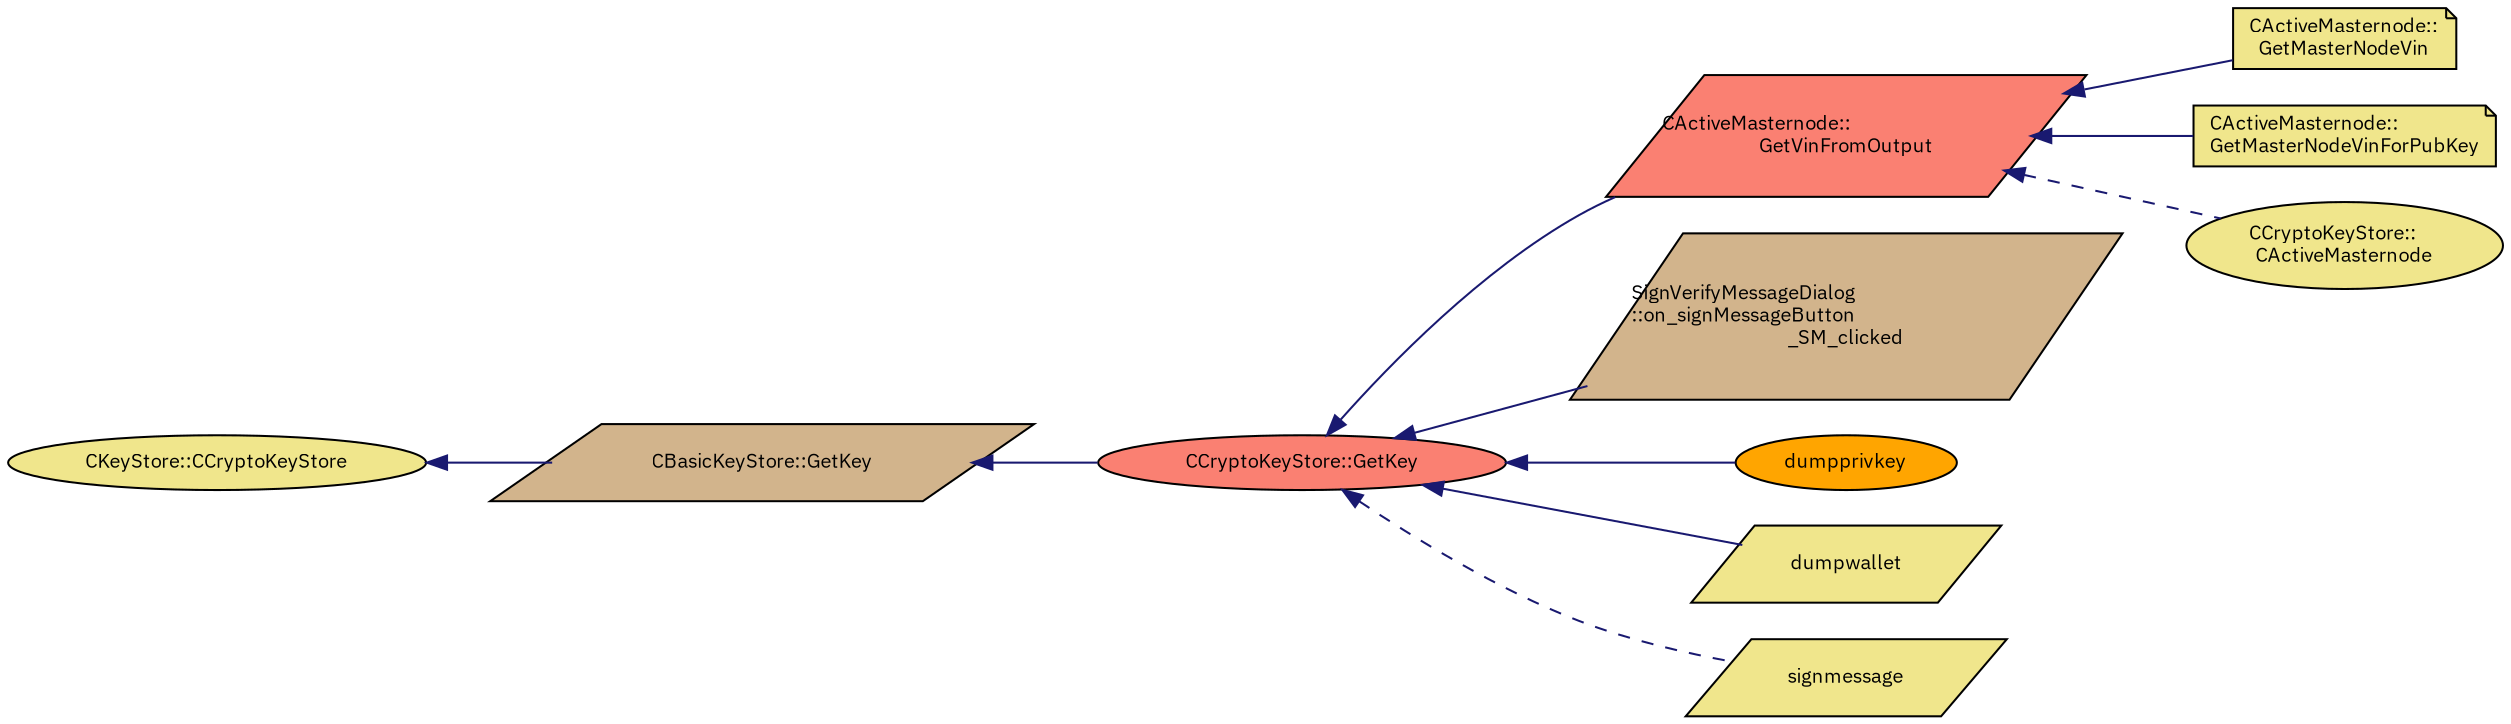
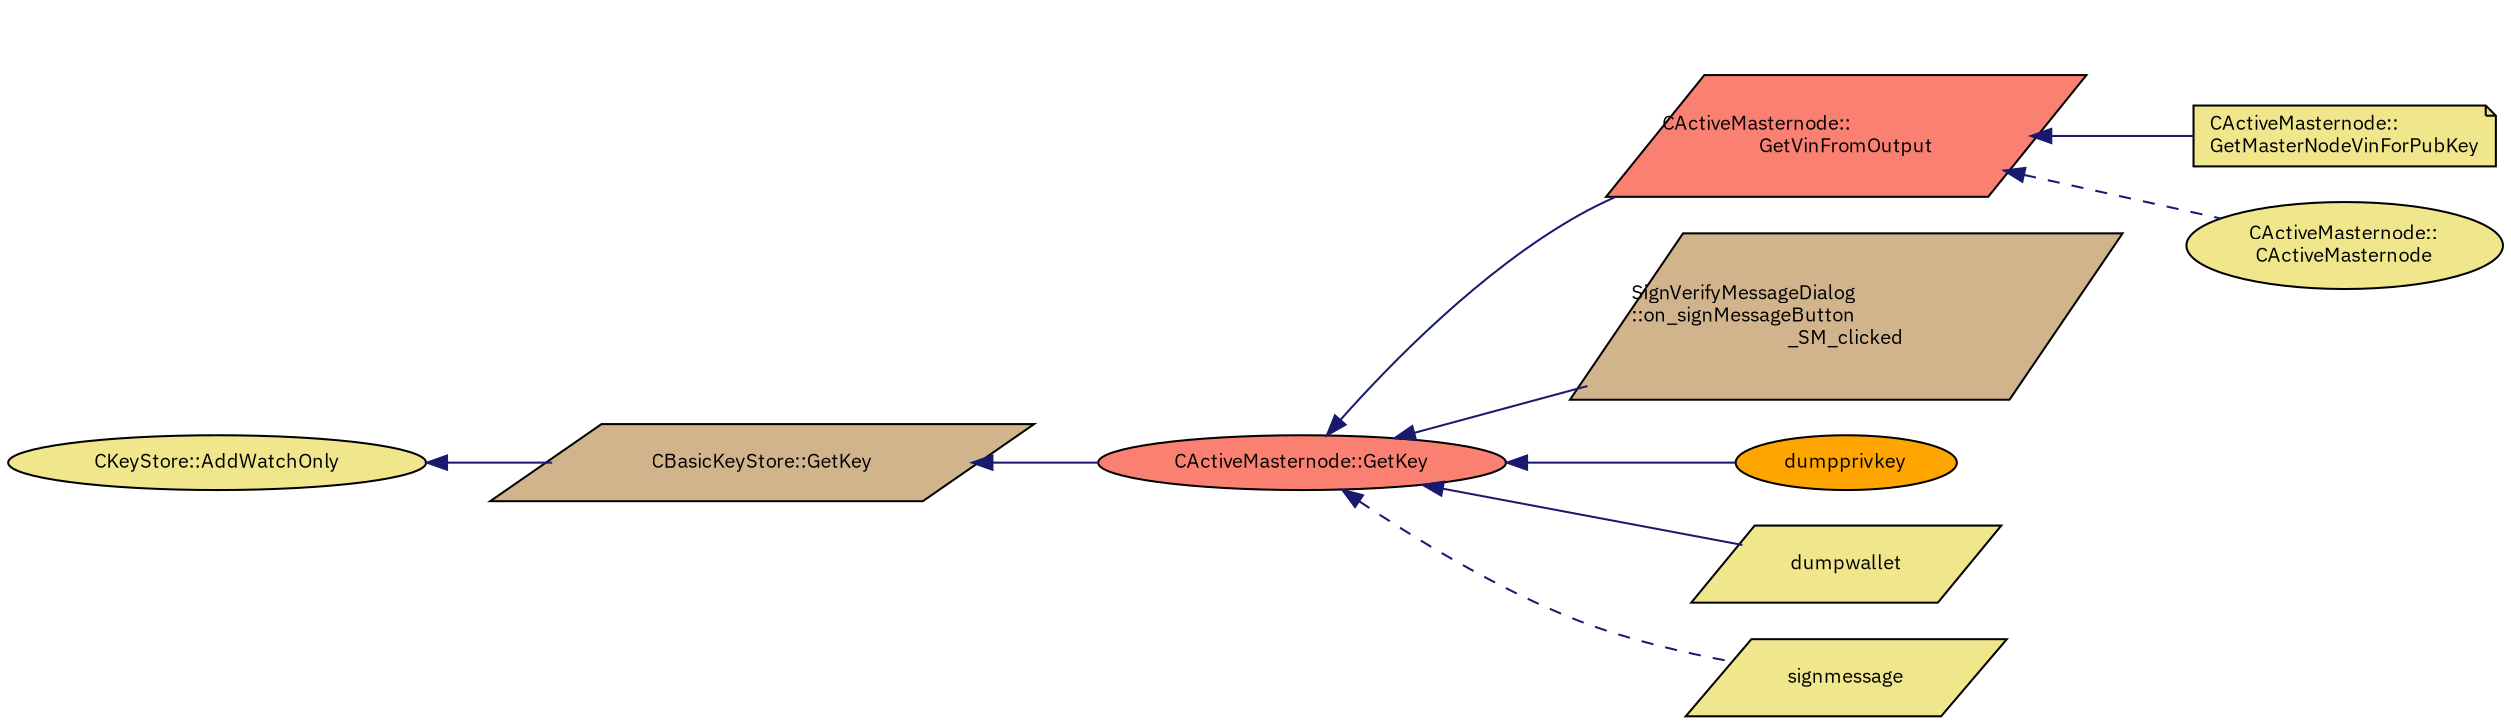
(2345, 39) -> none
(2345, 246) -> (2345, 246)
(217, 463) -> (217, 463)
(1302, 463) -> (1302, 463)
